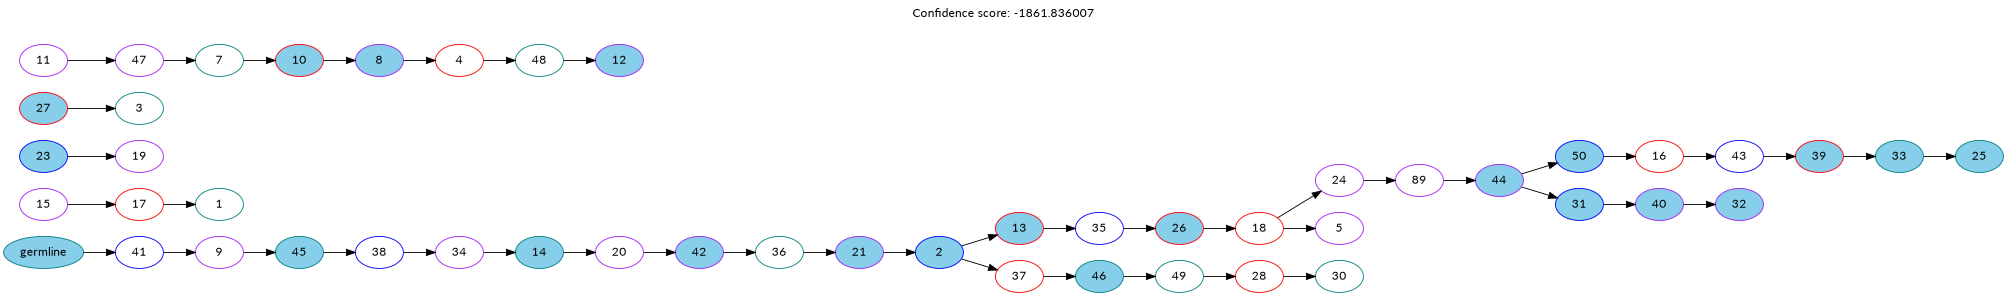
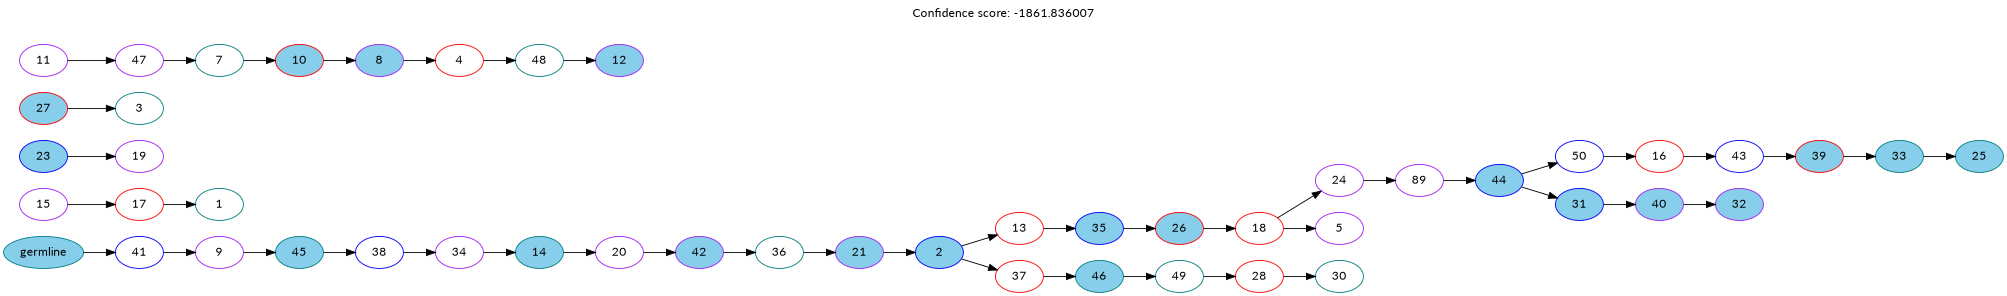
(1579, 156) -> (1579, 156)
(1499, 180) -> (1499, 180)
(1019, 228) -> (1019, 228)
(1099, 228) -> (1099, 228)
